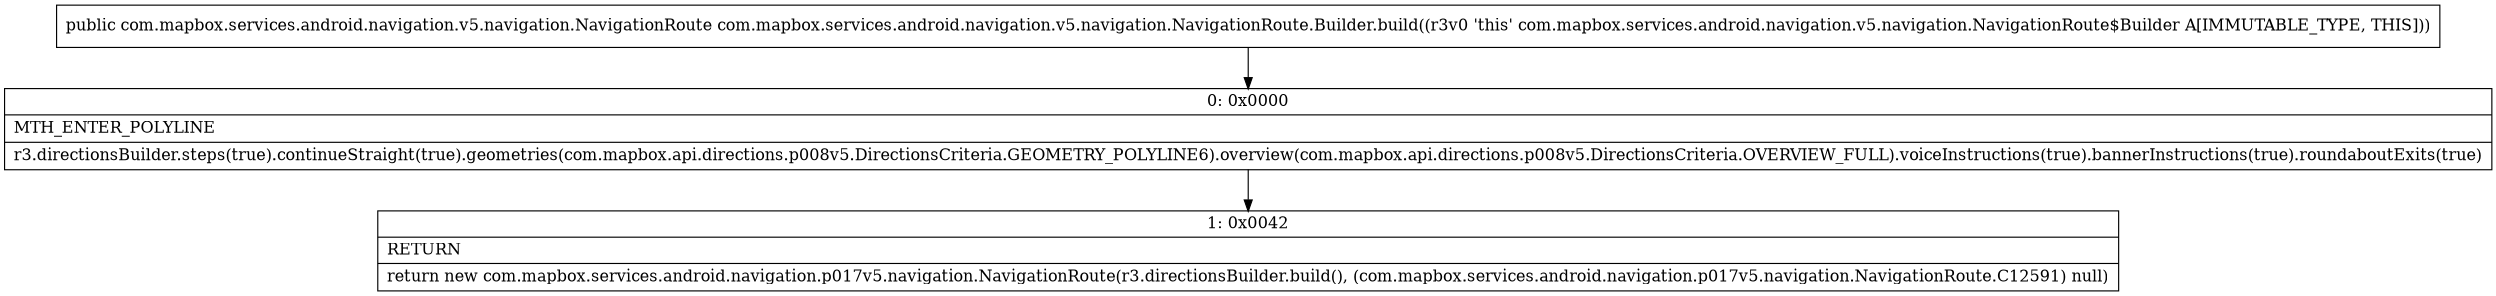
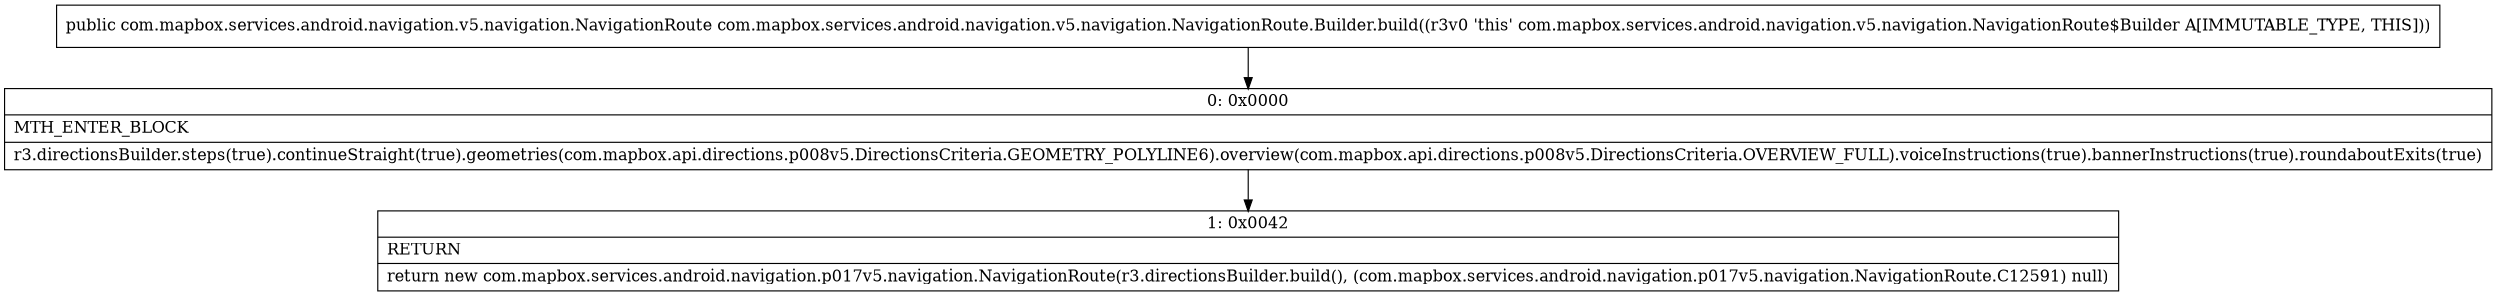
(115, 128) -> (102, 128)
